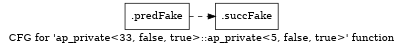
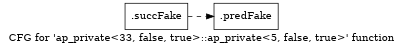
(199, 16) -> (197, 16)
